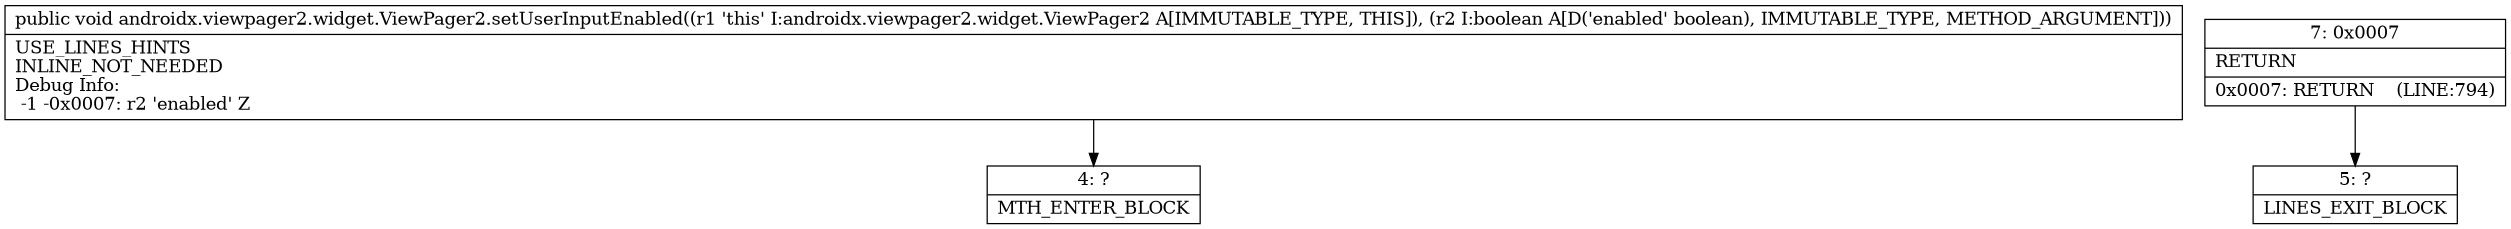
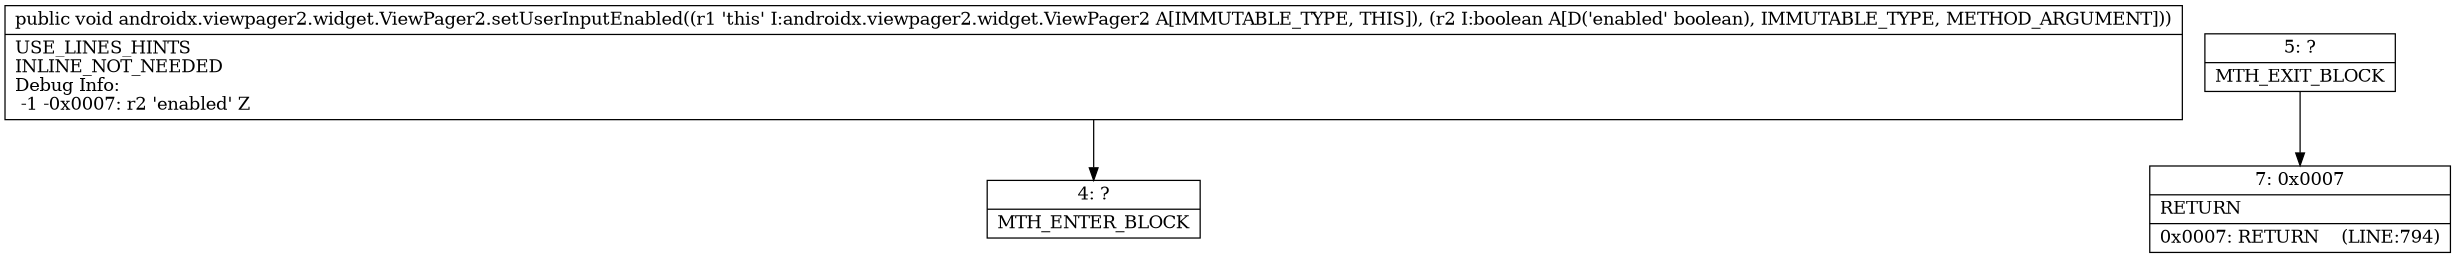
(2355, 130) -> (2300, 122)
(2355, 209) -> (2300, 76)
